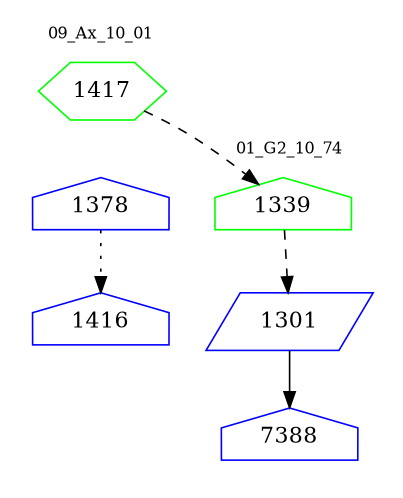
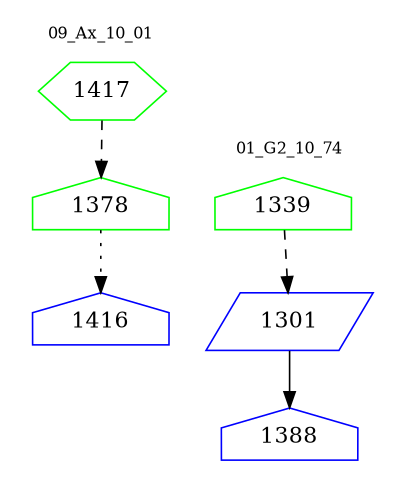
(207, 146) -> (102, 141)
(101, 206) -> (101, 206)
(290, 437) -> (290, 437)
